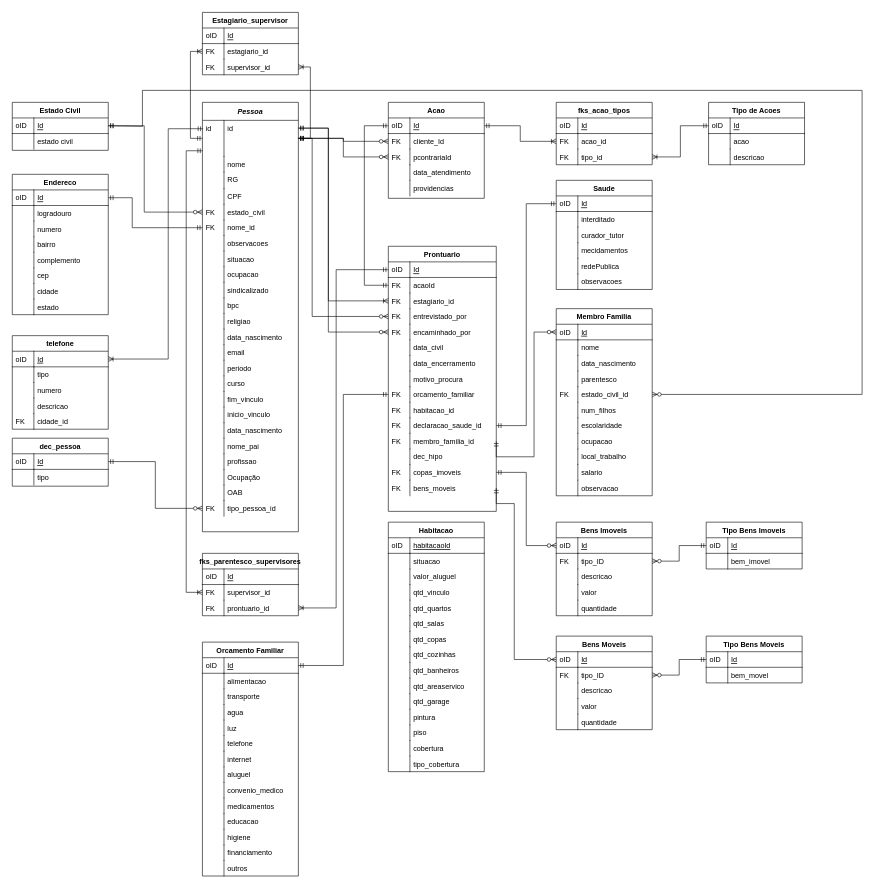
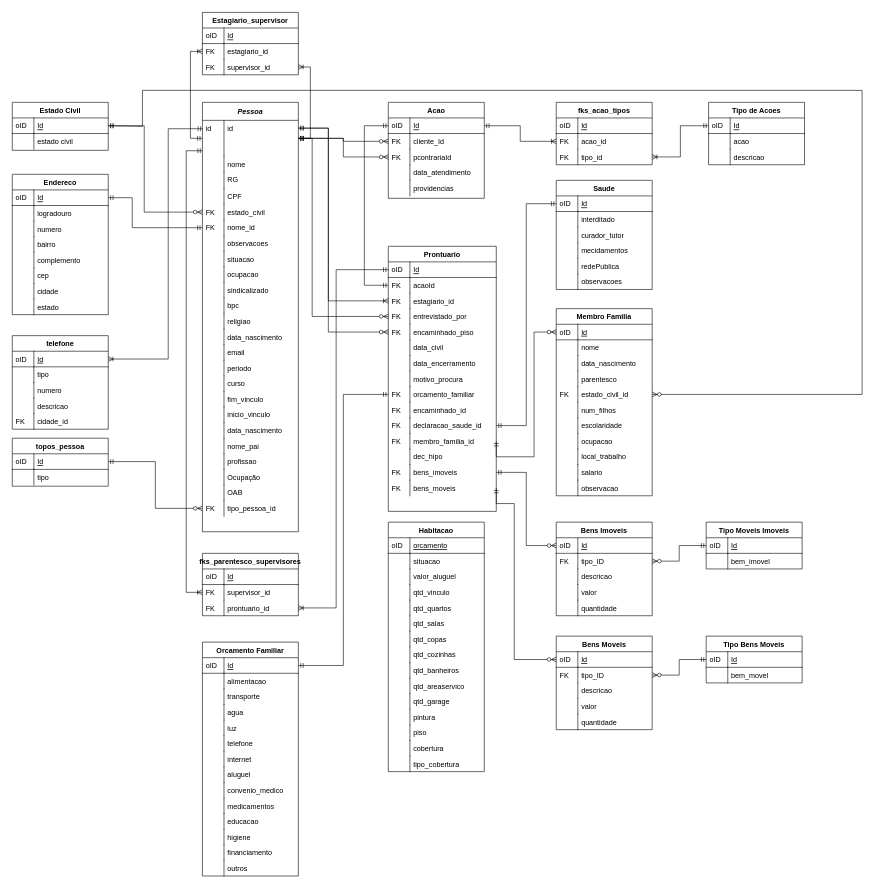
(443, 332) -> (444, 332)
(436, 410) -> (440, 410)
(60, 446) -> (60, 446)
(438, 473) -> (436, 473)
(754, 530) -> (754, 530)
(435, 546) -> (432, 546)
